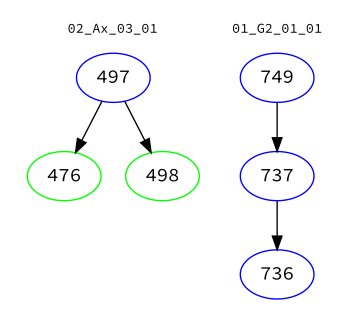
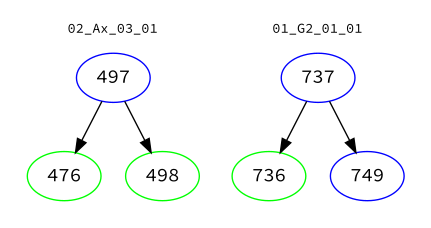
(277, 120) -> (340, 121)
(277, 274) -> (269, 176)
